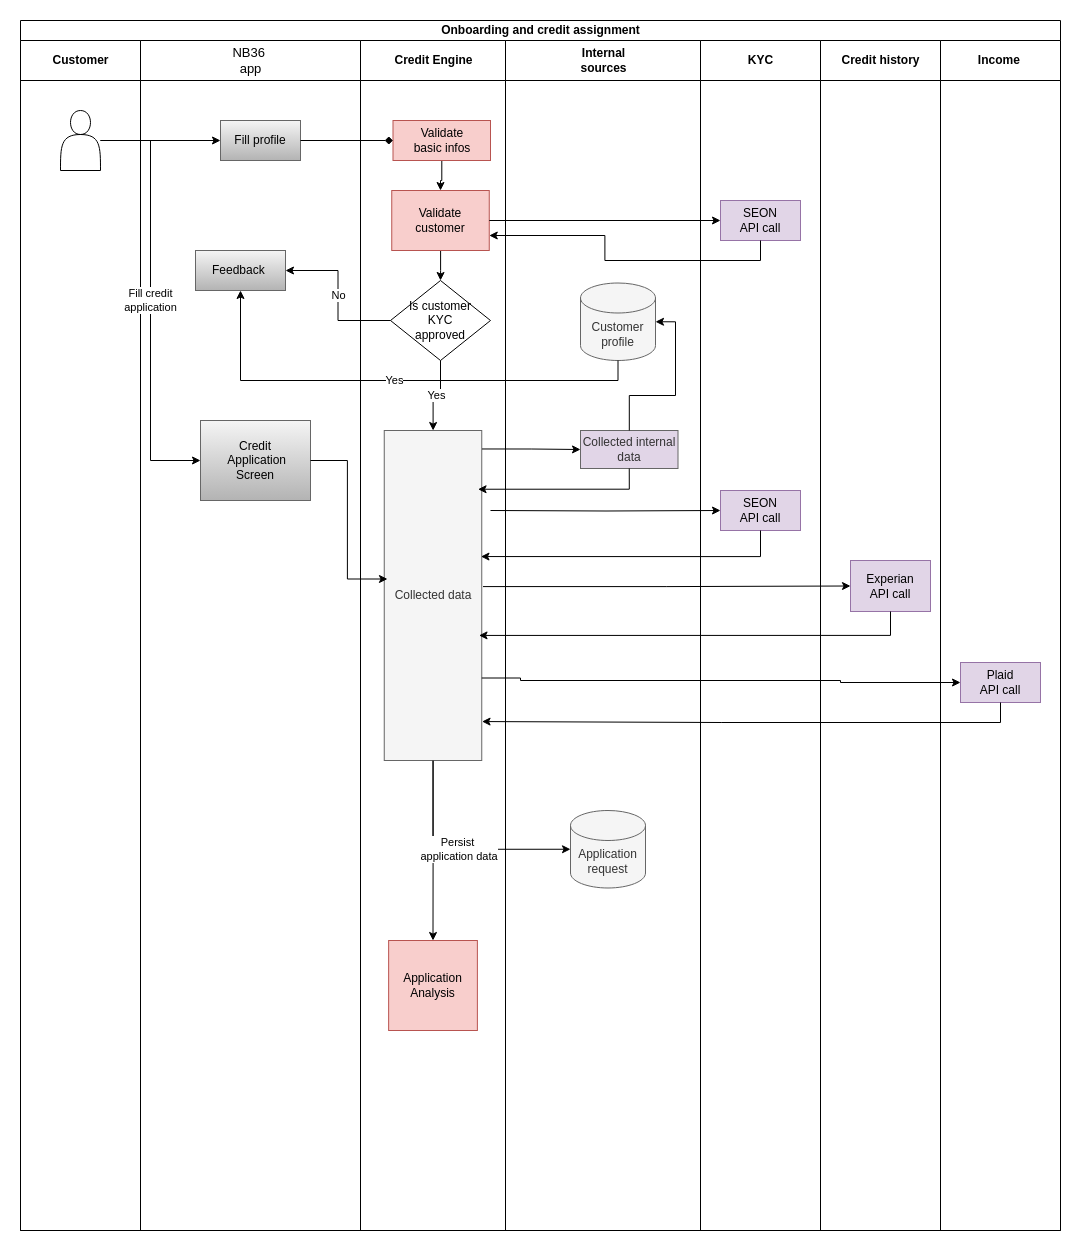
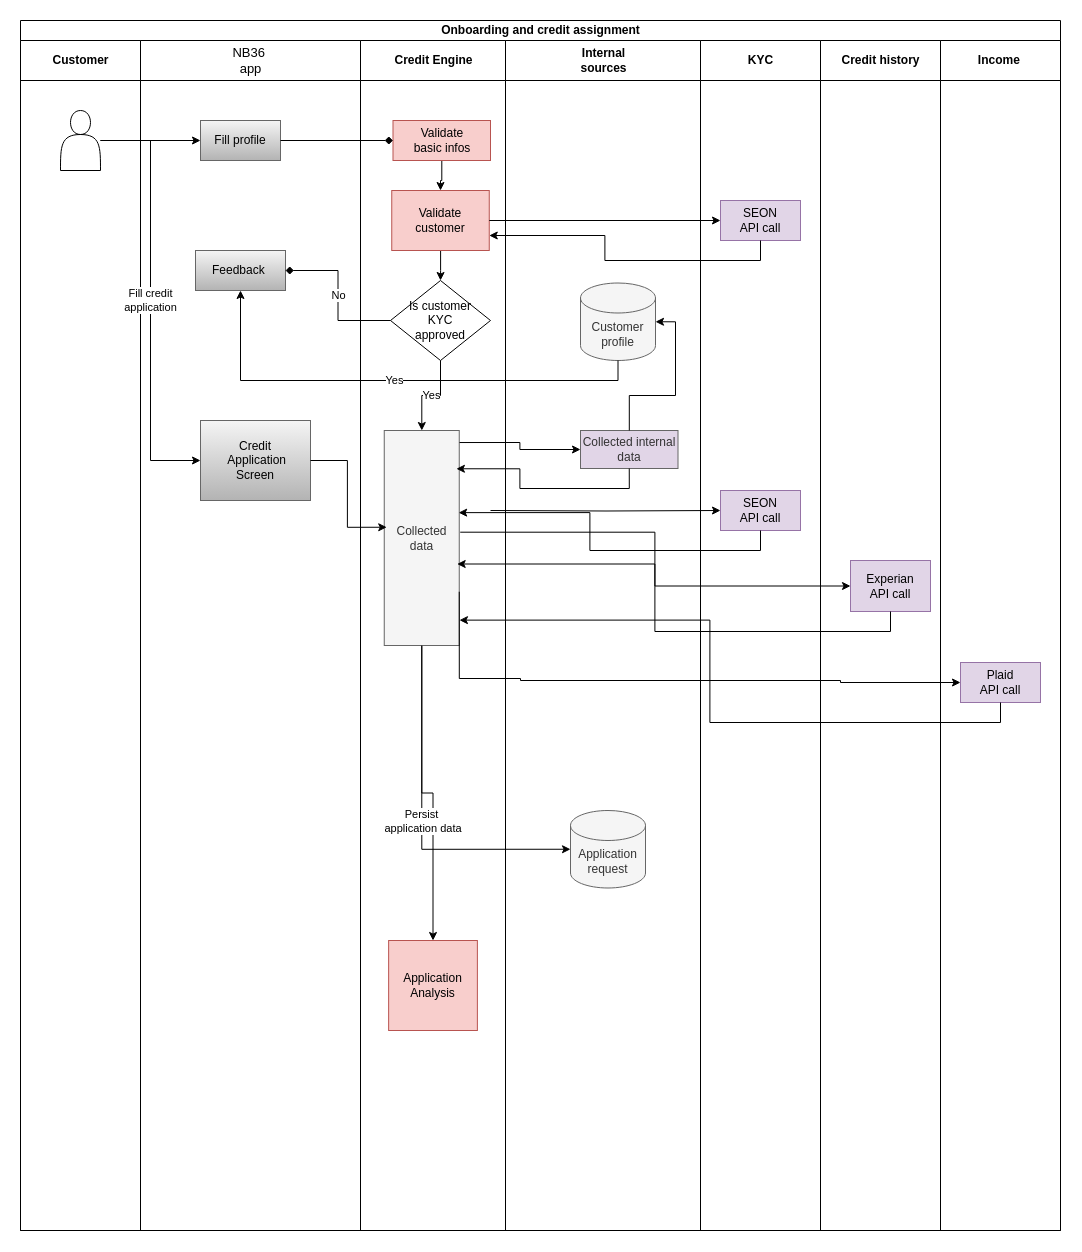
(261, 141) -> (241, 141)
(293, 271) -> (294, 271)
(433, 596) -> (422, 538)
